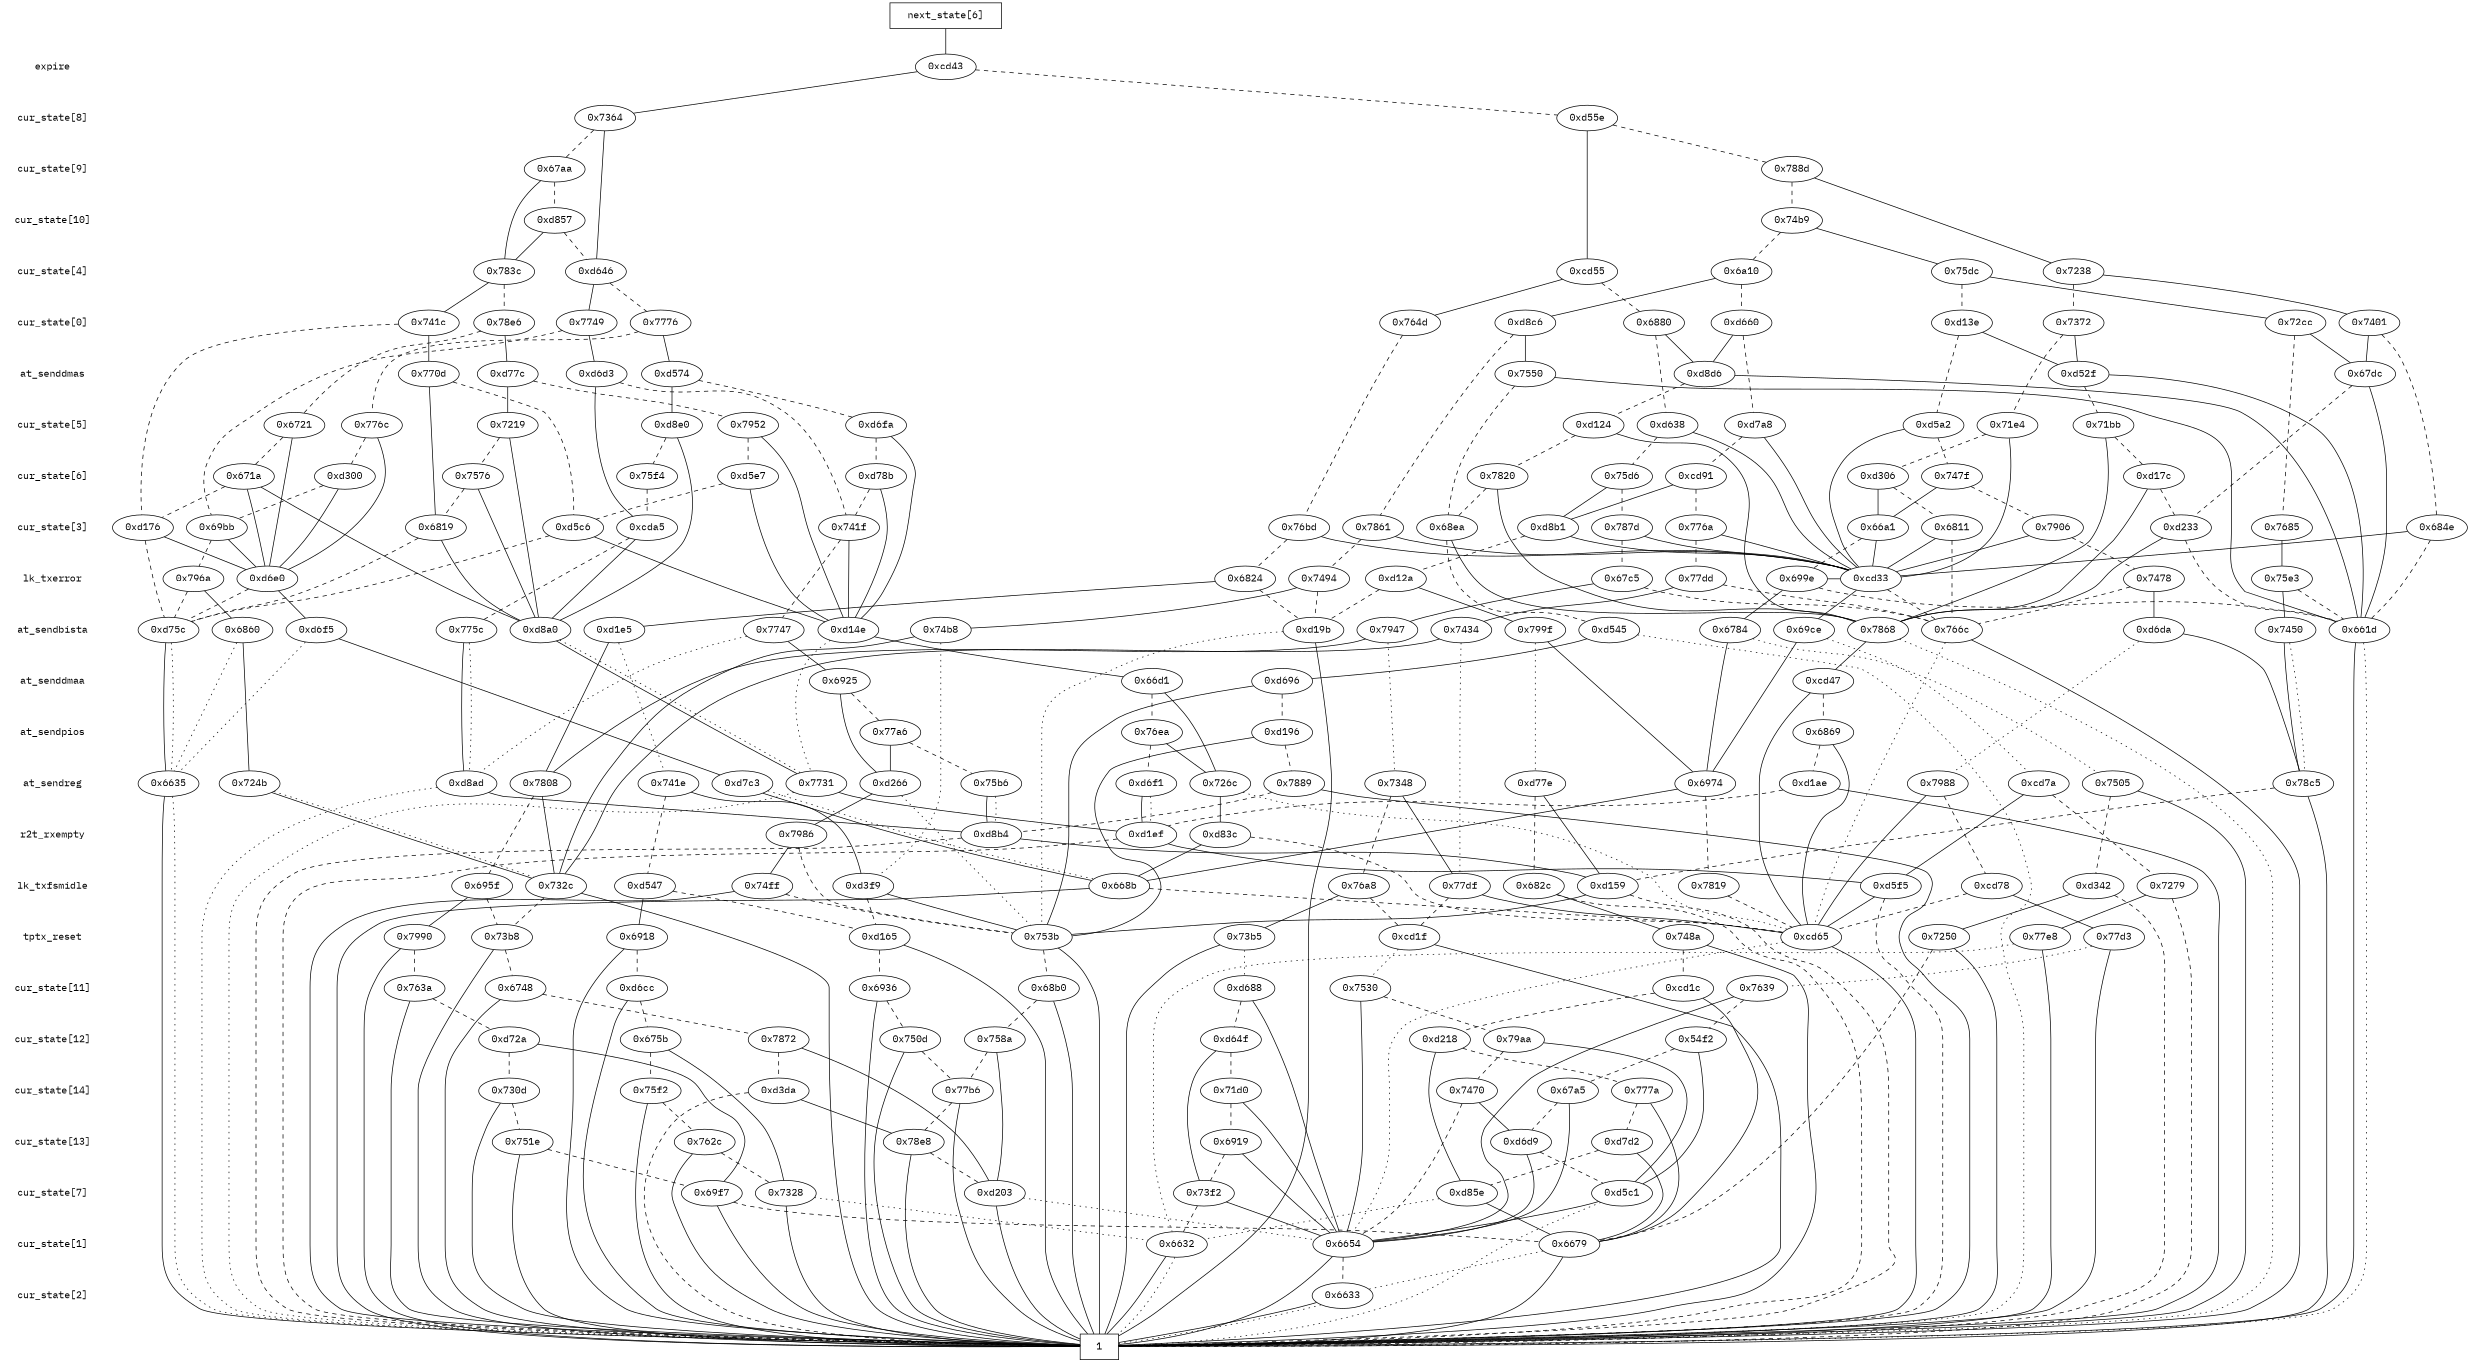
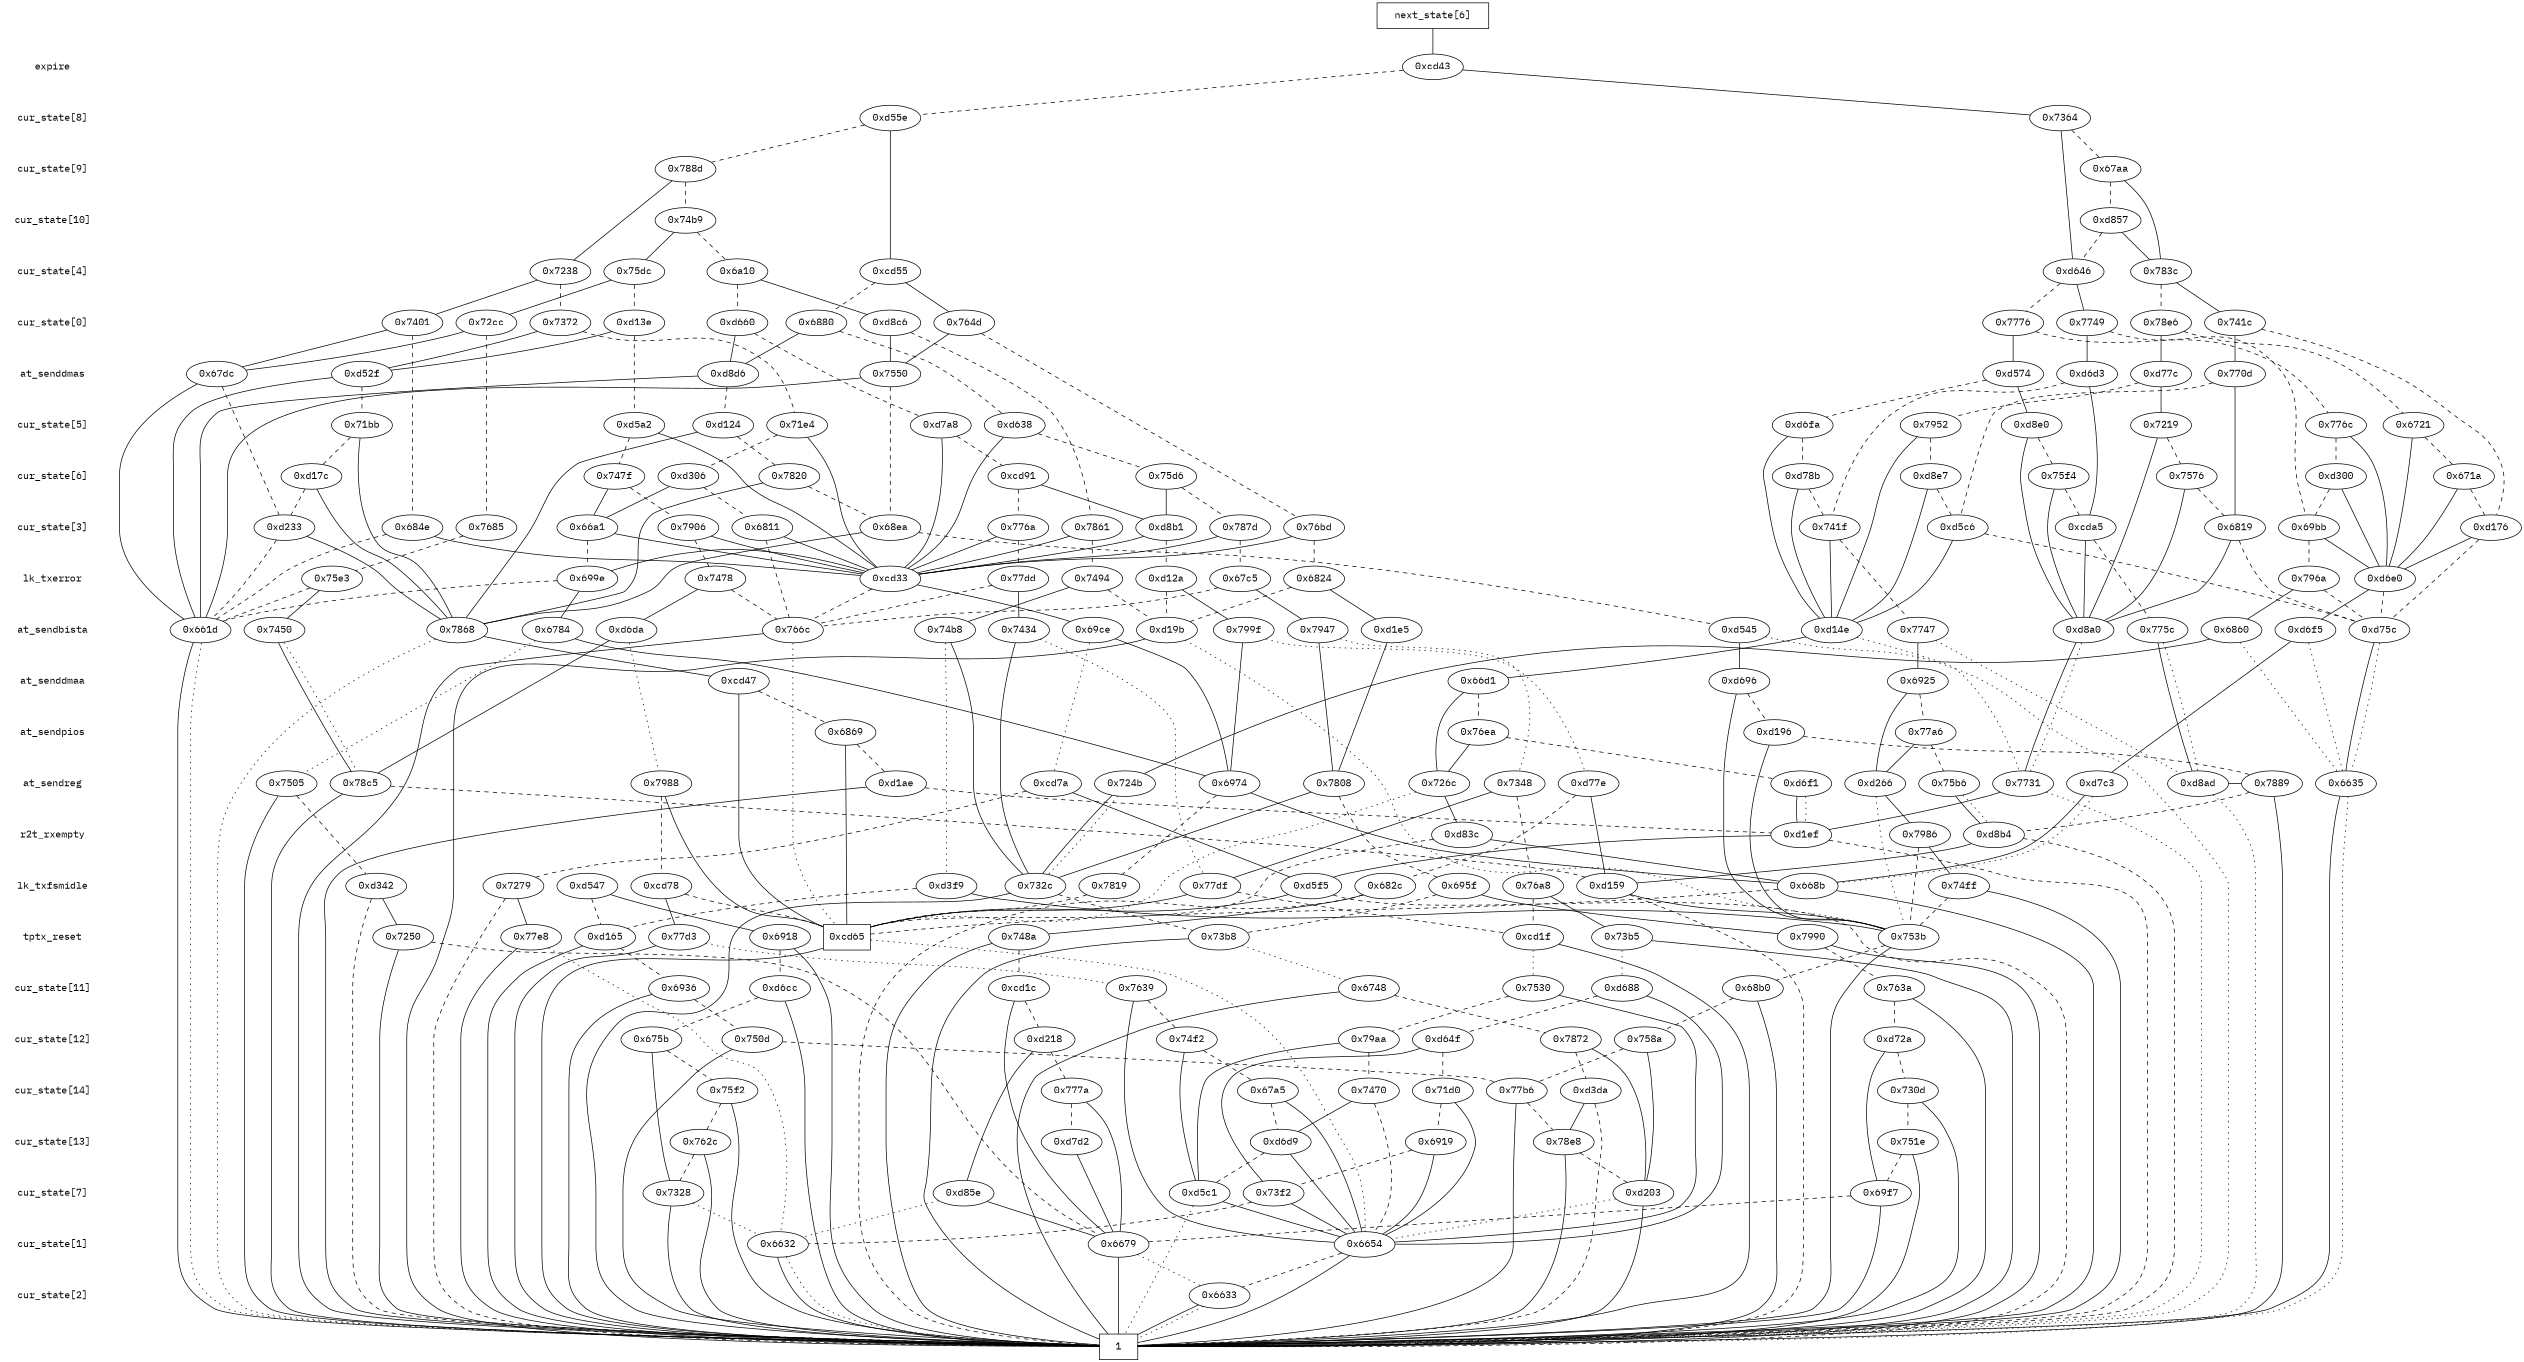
none -> (927, 348)
(748, 476) -> (1931, 476)
(2282, 553) -> (409, 553)
(394, 561) -> (2052, 555)
(668, 784) -> none
(725, 814) -> (2235, 784)
(1811, 937) -> (847, 937)
(509, 963) -> (1294, 963)
(1696, 1040) -> (1187, 1040)
(1545, 1168) -> none
